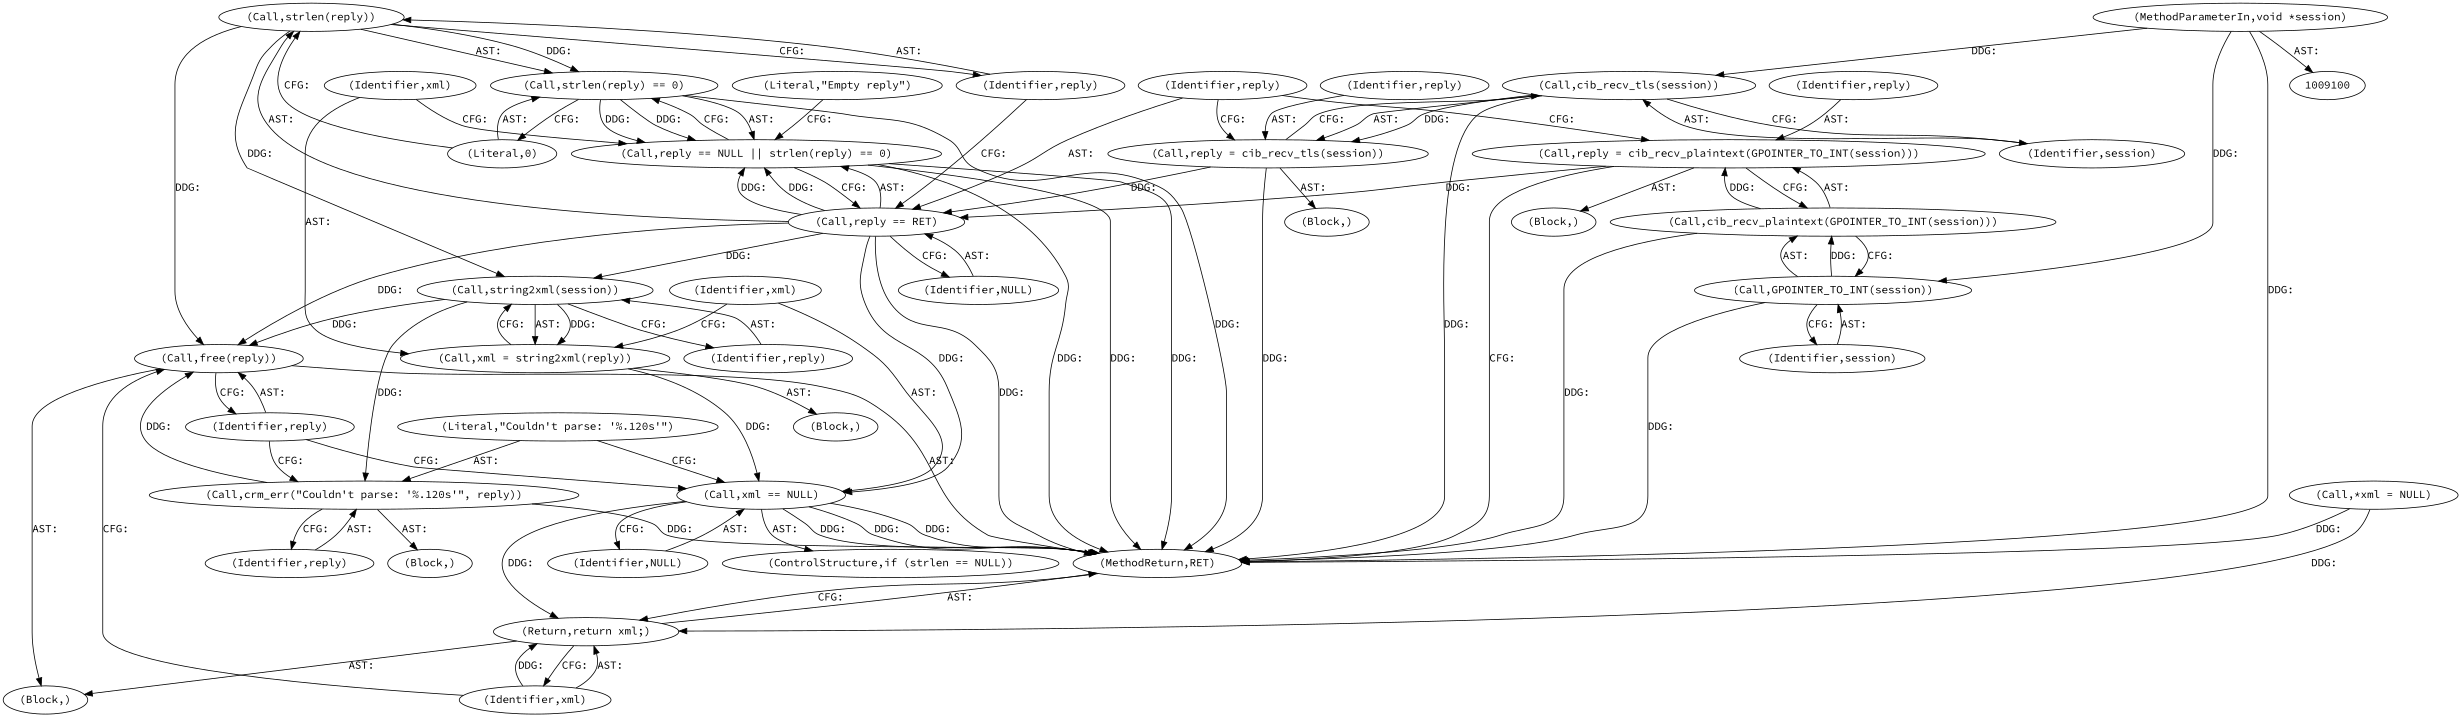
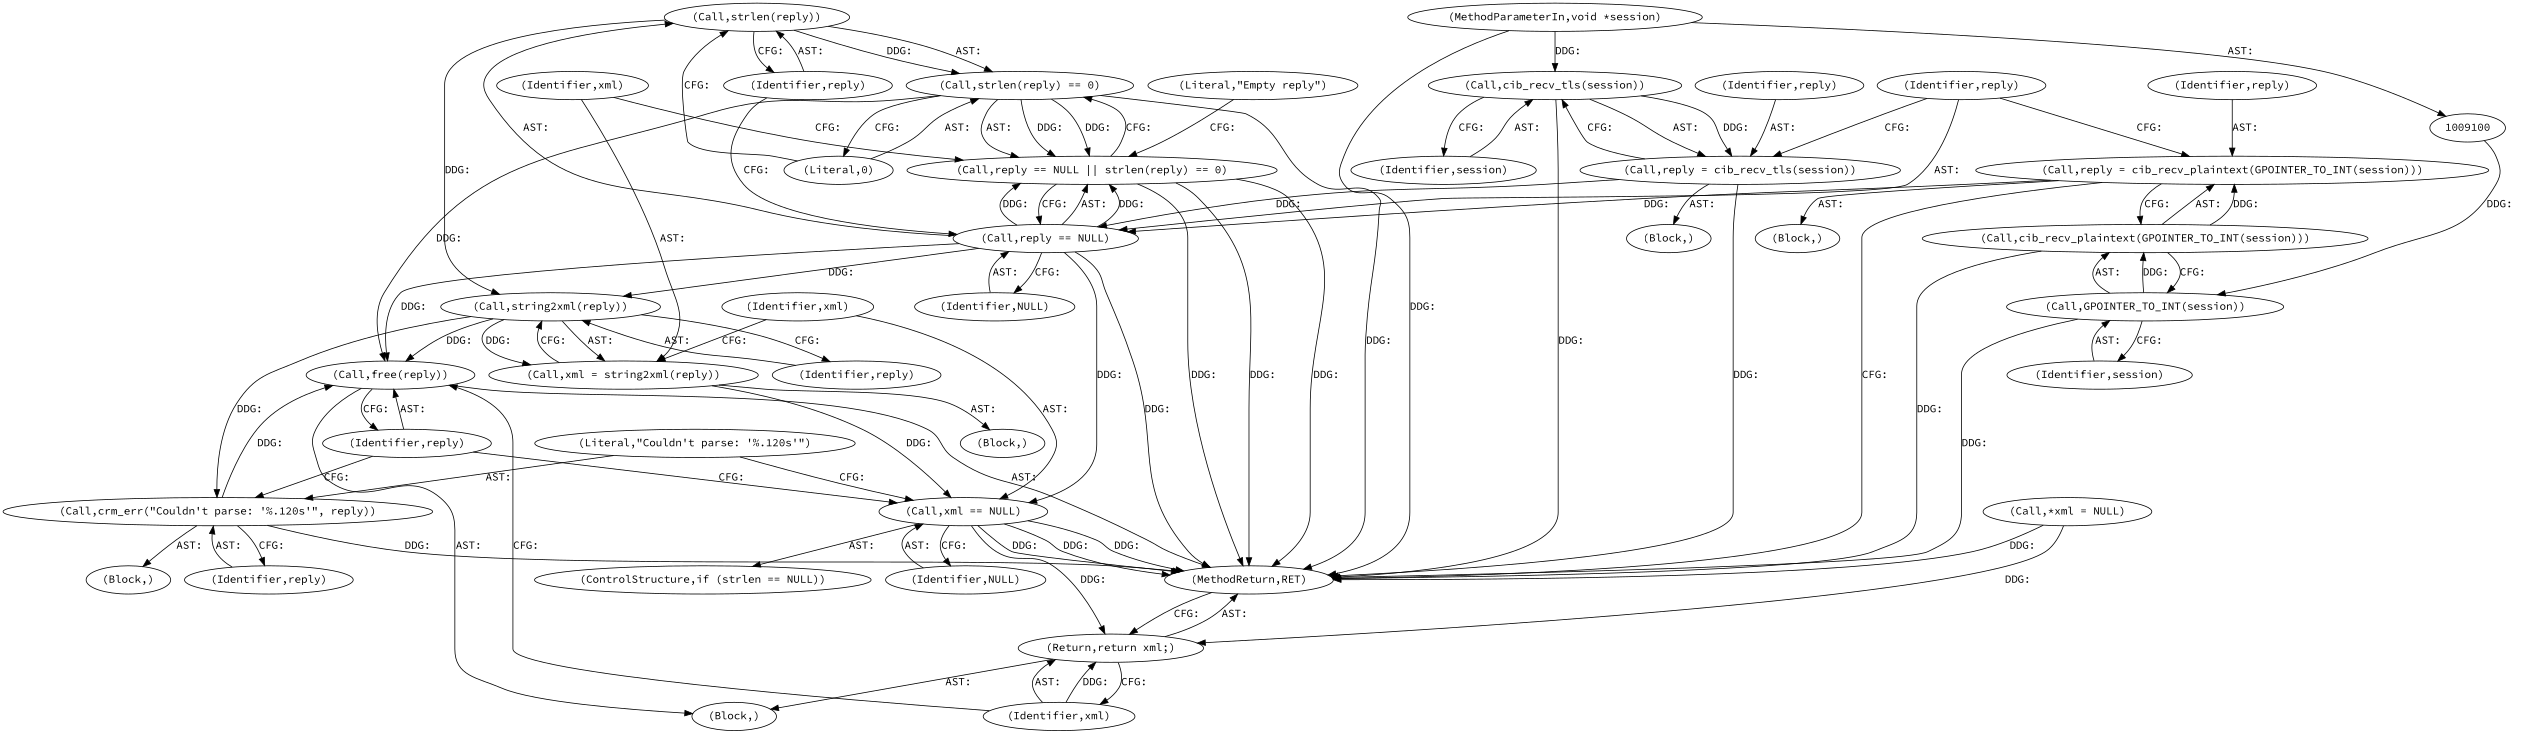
(175, 167) -> (622, 137)
(876, 222) -> (1046, 239)
(2179, 244) -> (2393, 246)
(535, 290) -> (551, 307)
